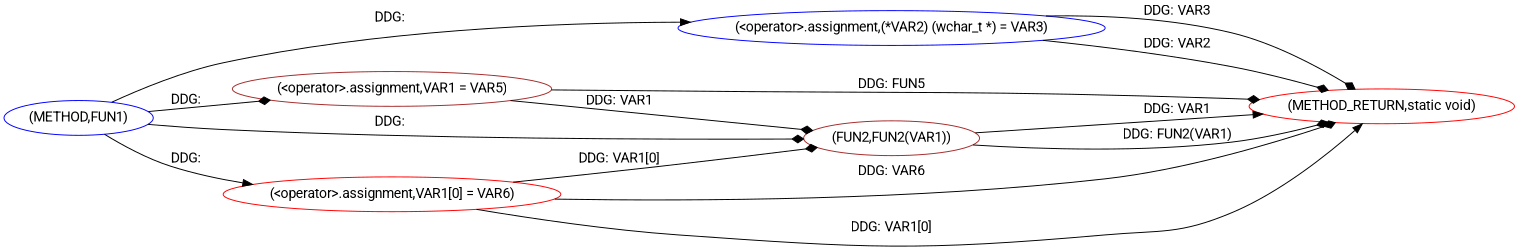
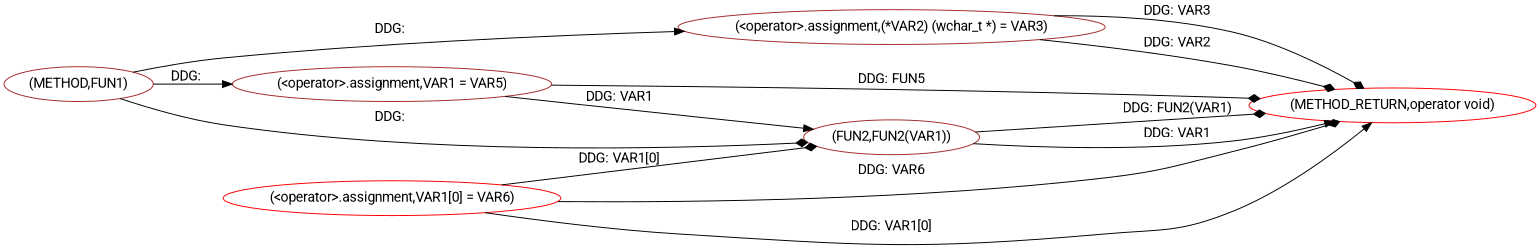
(892, 28) -> (892, 27)
(203, 106) -> (188, 84)
(1382, 106) -> (1392, 105)
(656, 115) -> (654, 112)
(79, 118) -> (79, 84)
(171, 166) -> none
